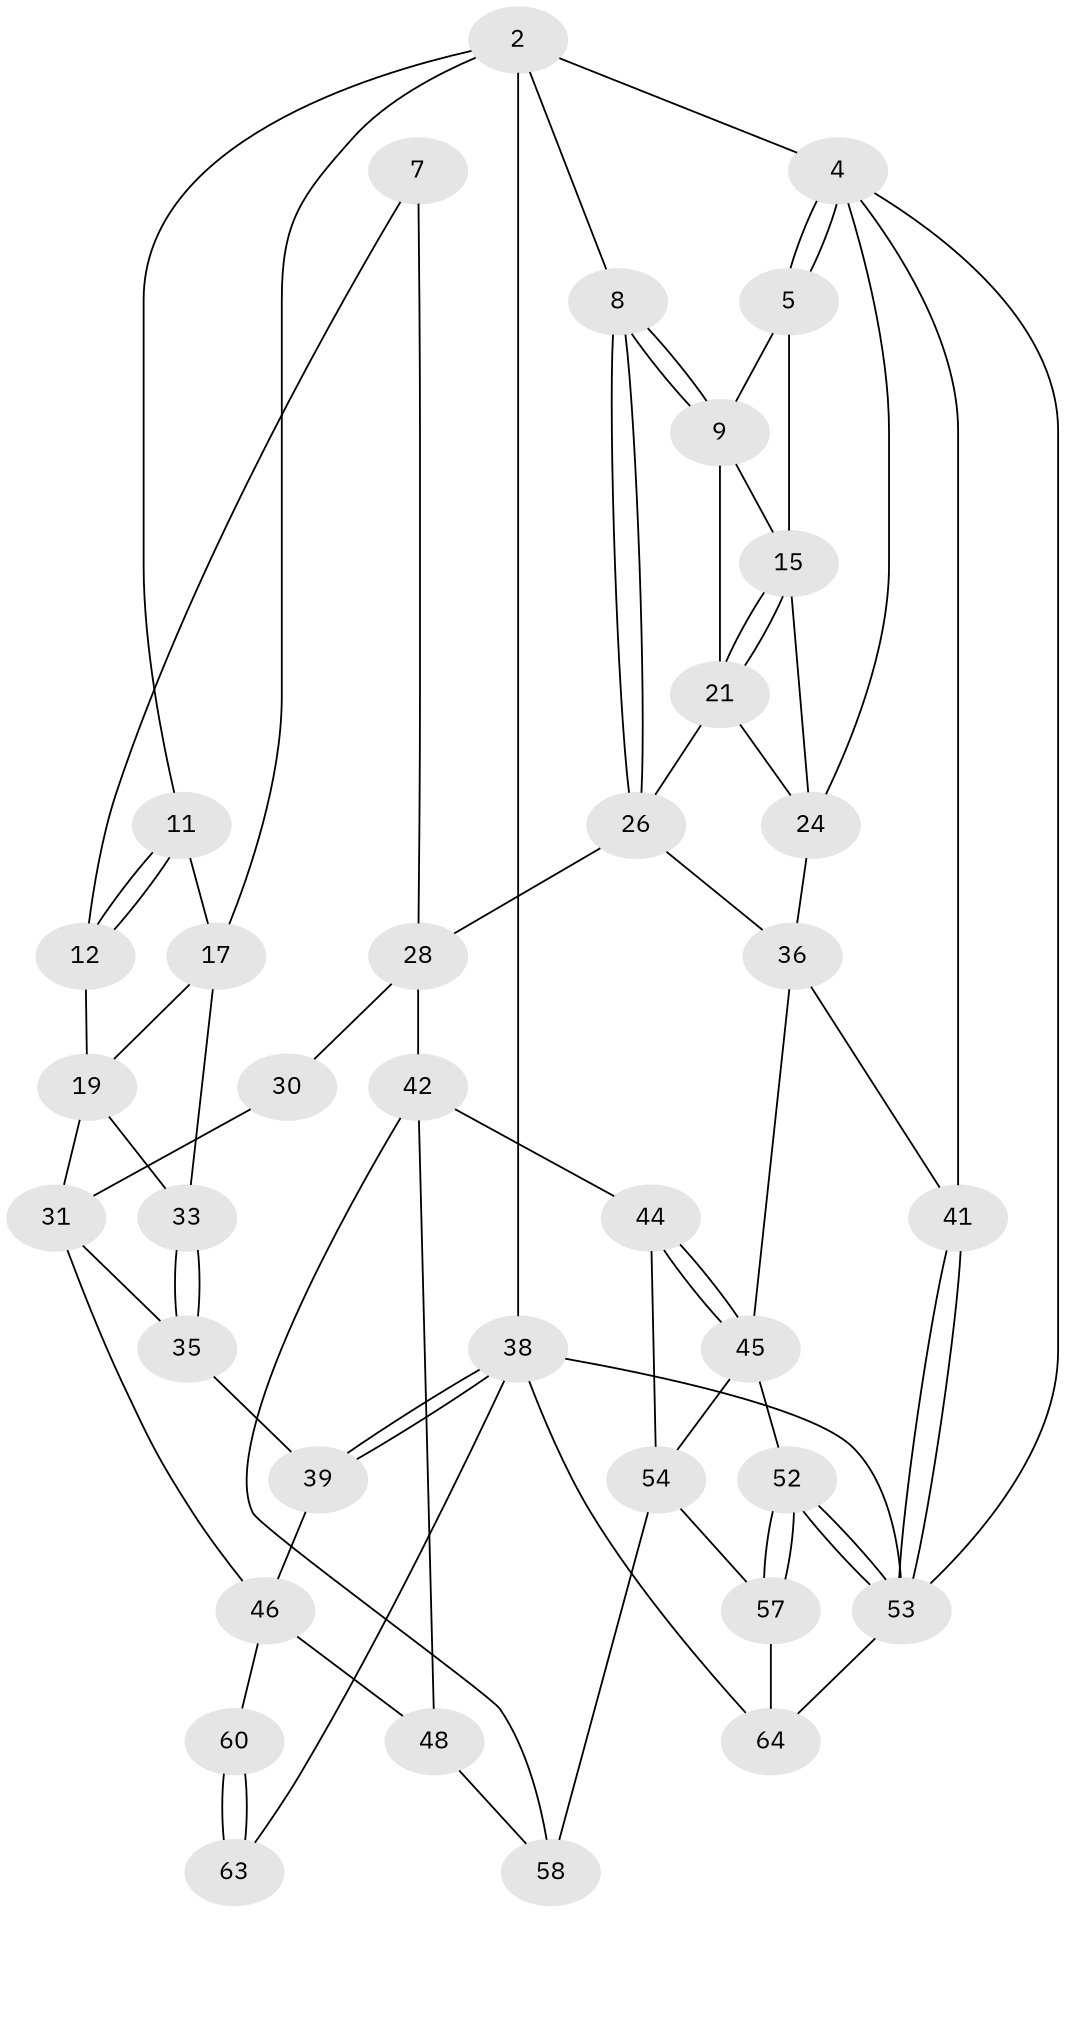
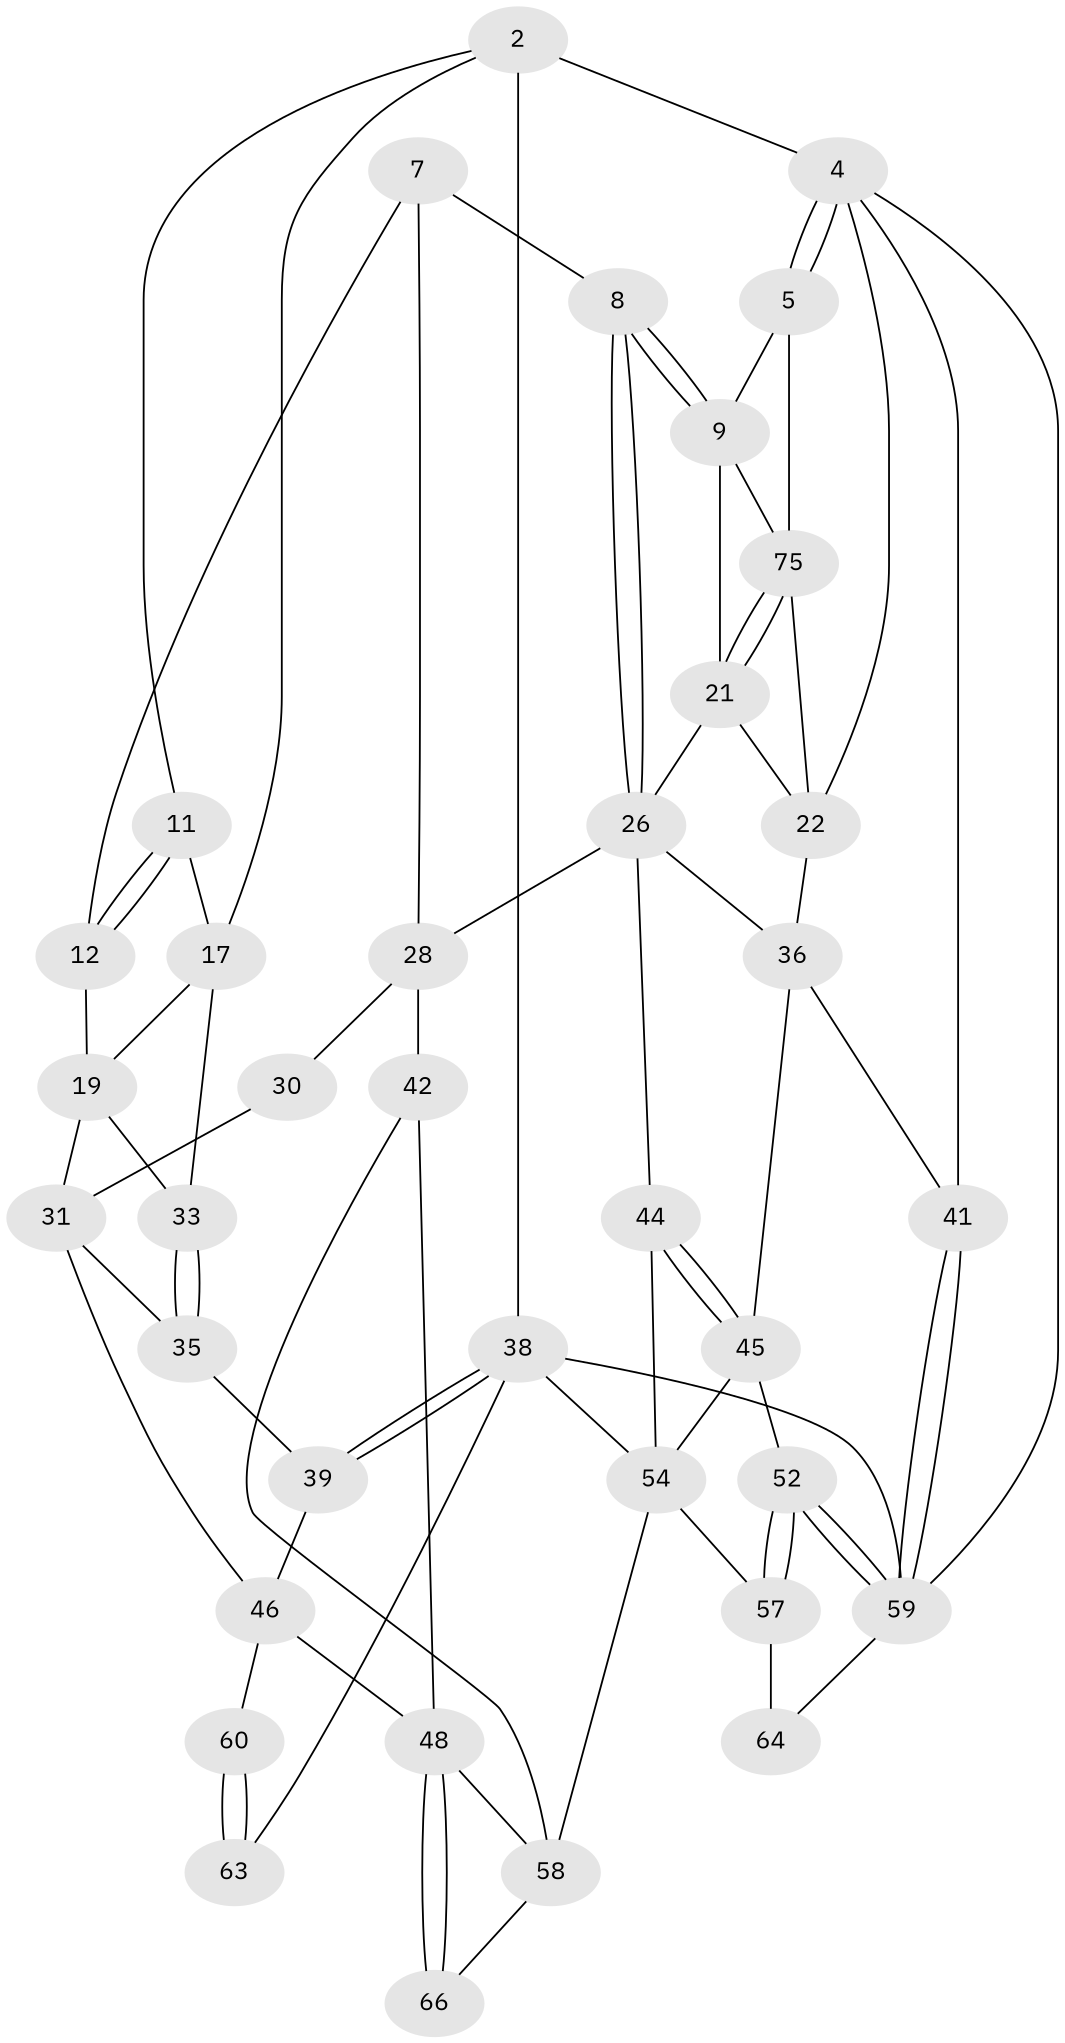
(568, 171) -> (505, 228)
(789, 564) -> (789, 564)
(811, 825) -> (811, 825)
(535, 1153) -> (644, 1022)
(621, 1558) -> (587, 1414)
(902, 1611) -> (902, 1611)
none -> (435, 2003)
